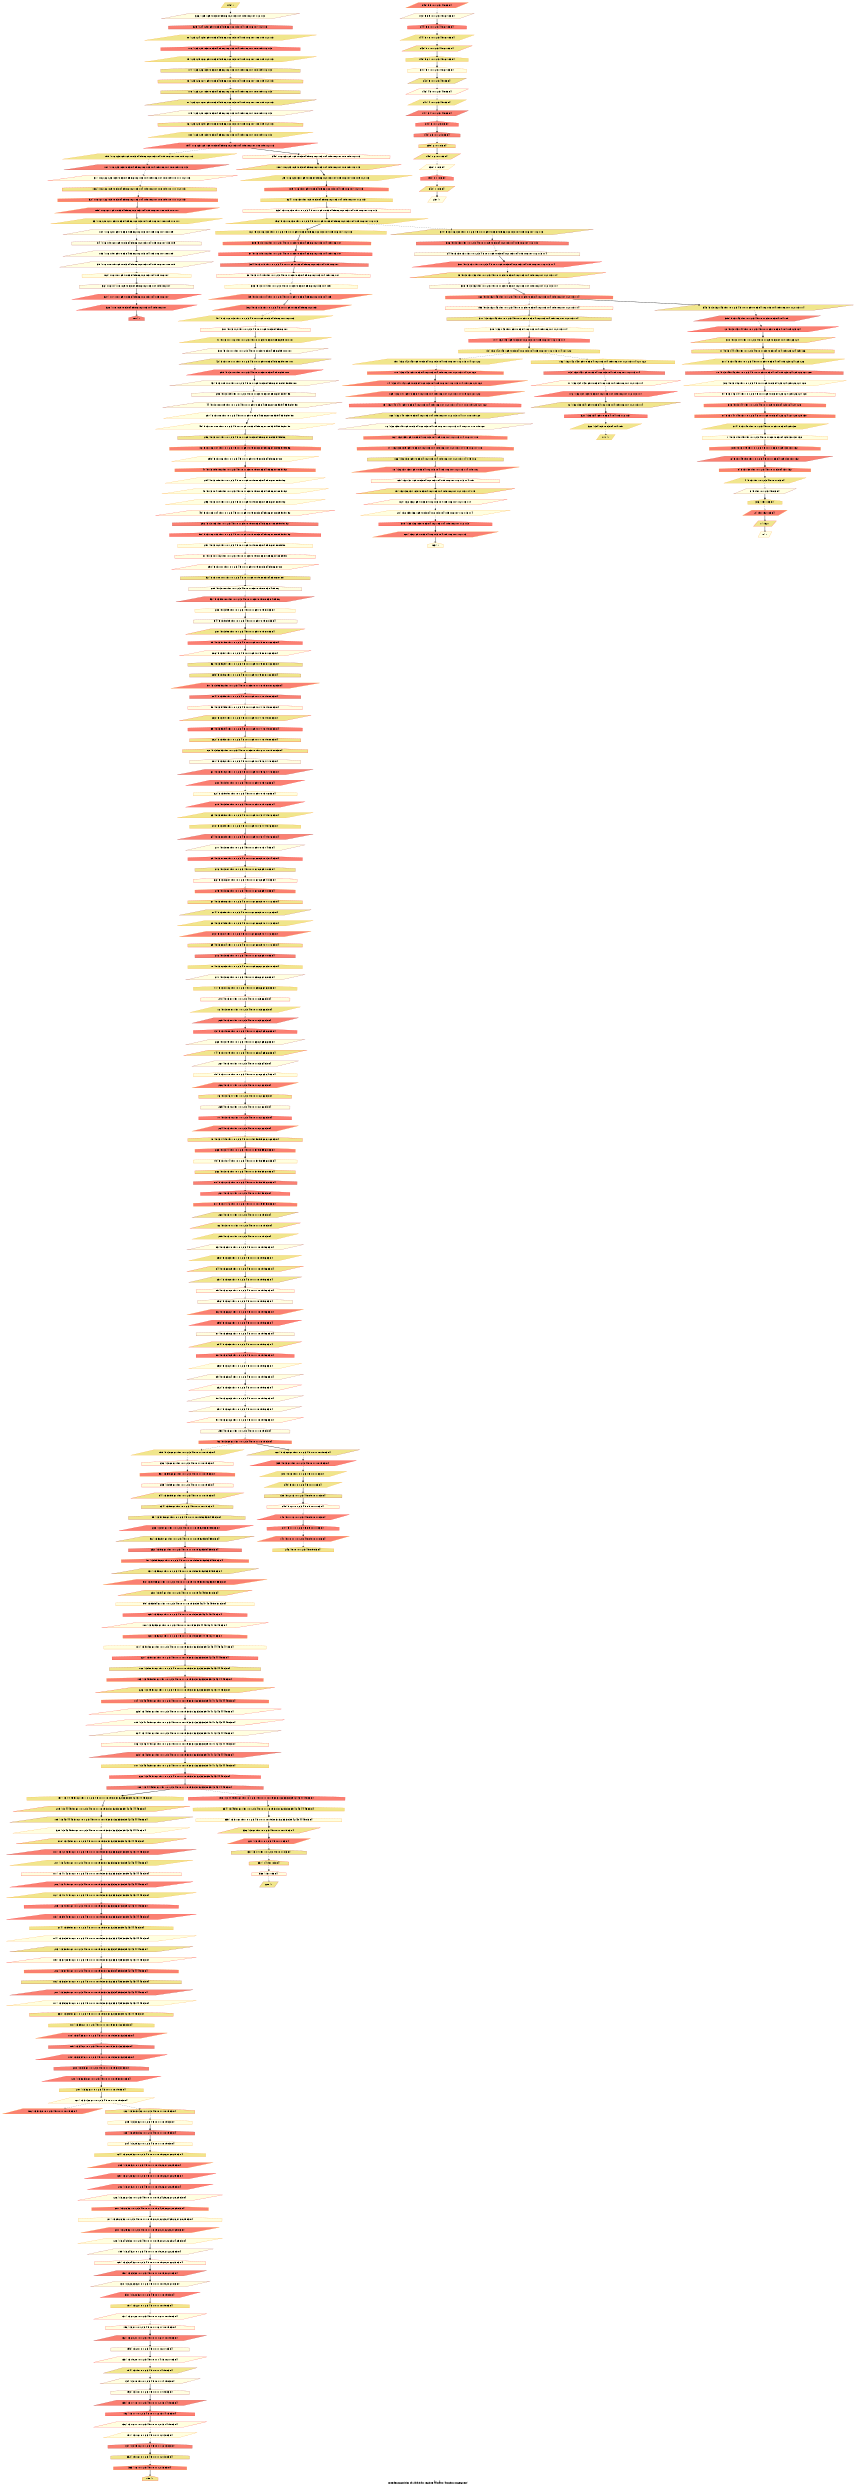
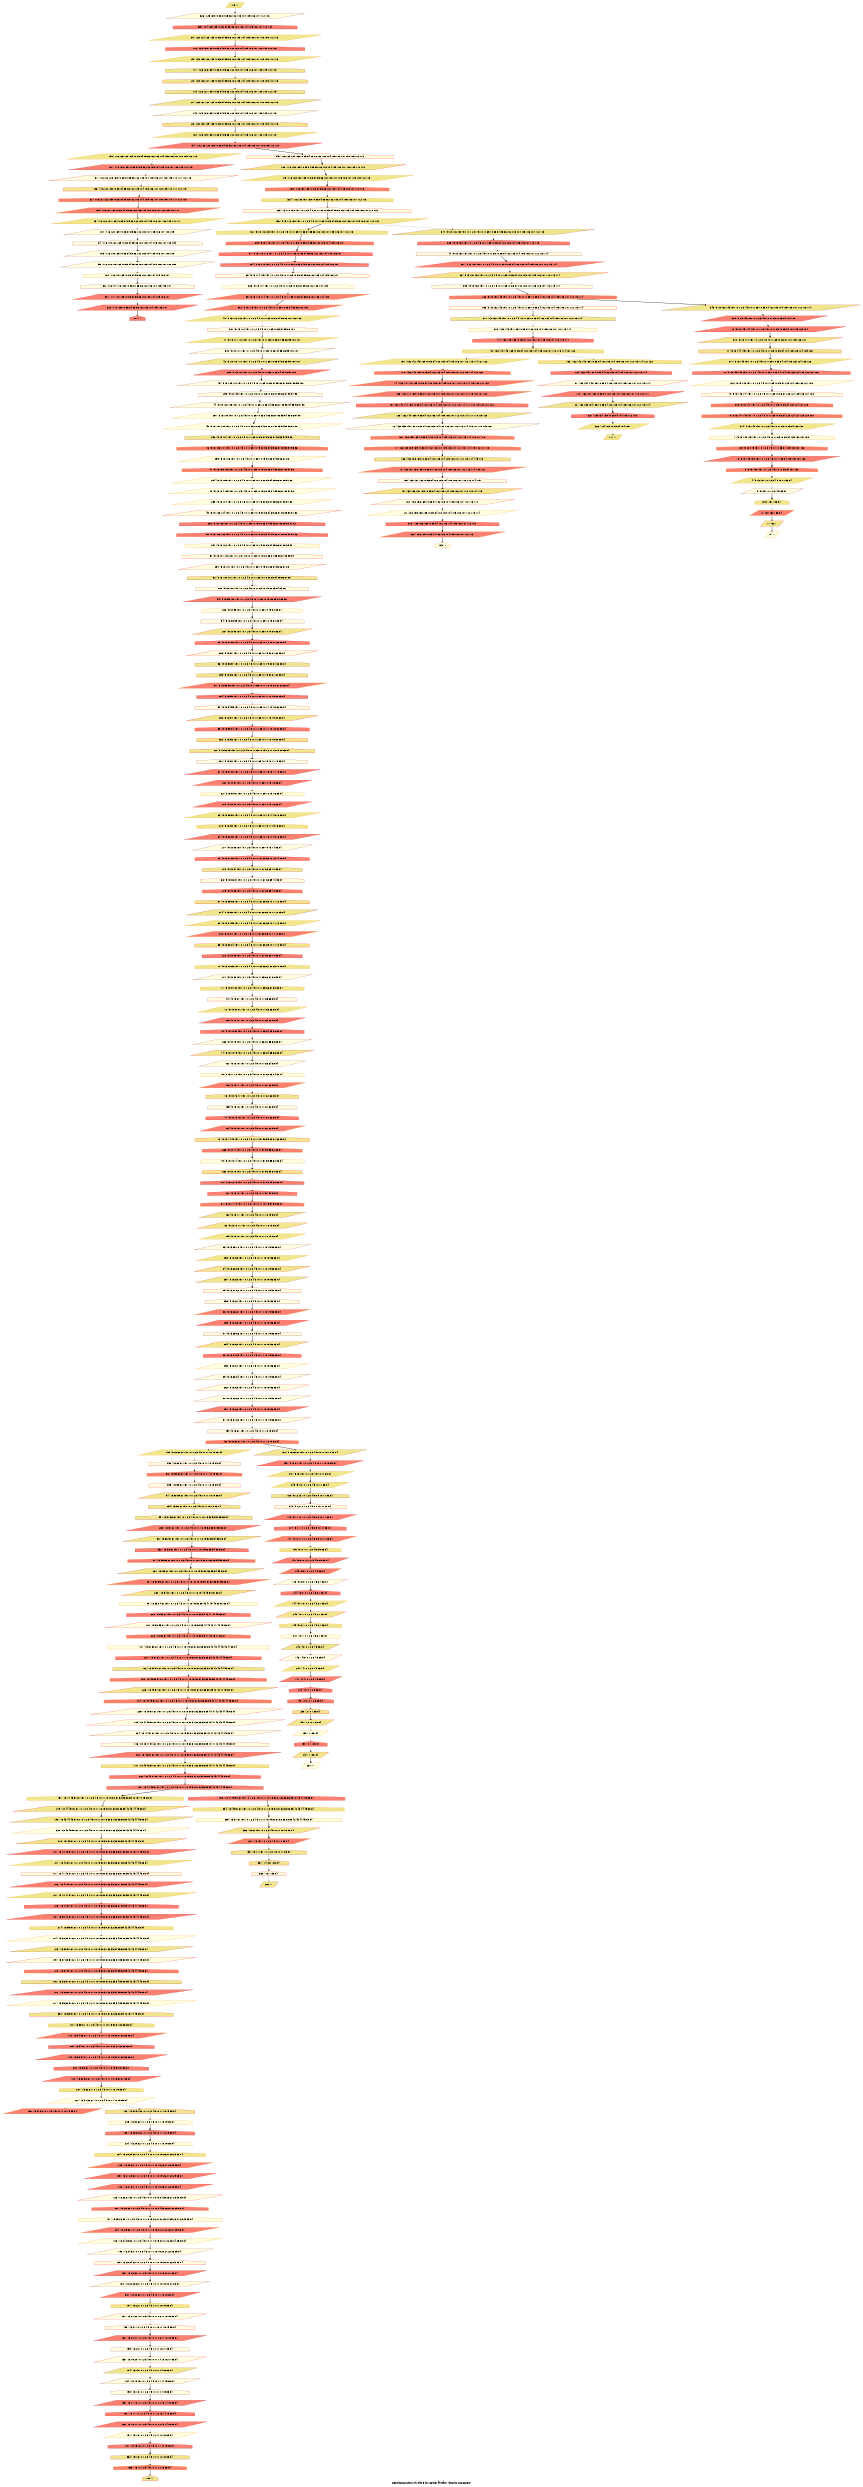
(245, 1409) -> (252, 1409)
none -> (310, 1560)
(150, 2424) -> (150, 2424)
